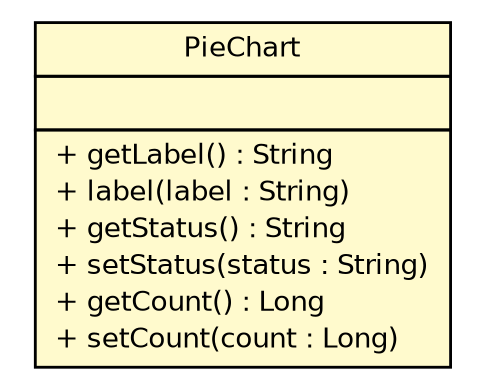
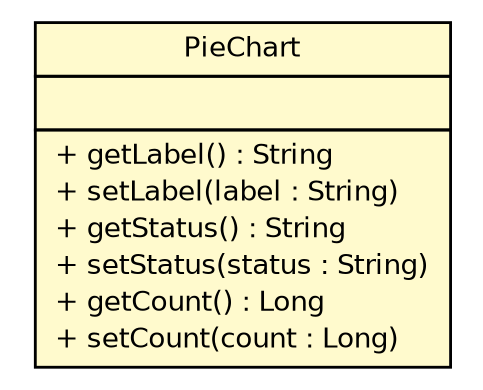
(203, 192) -> (227, 192)
